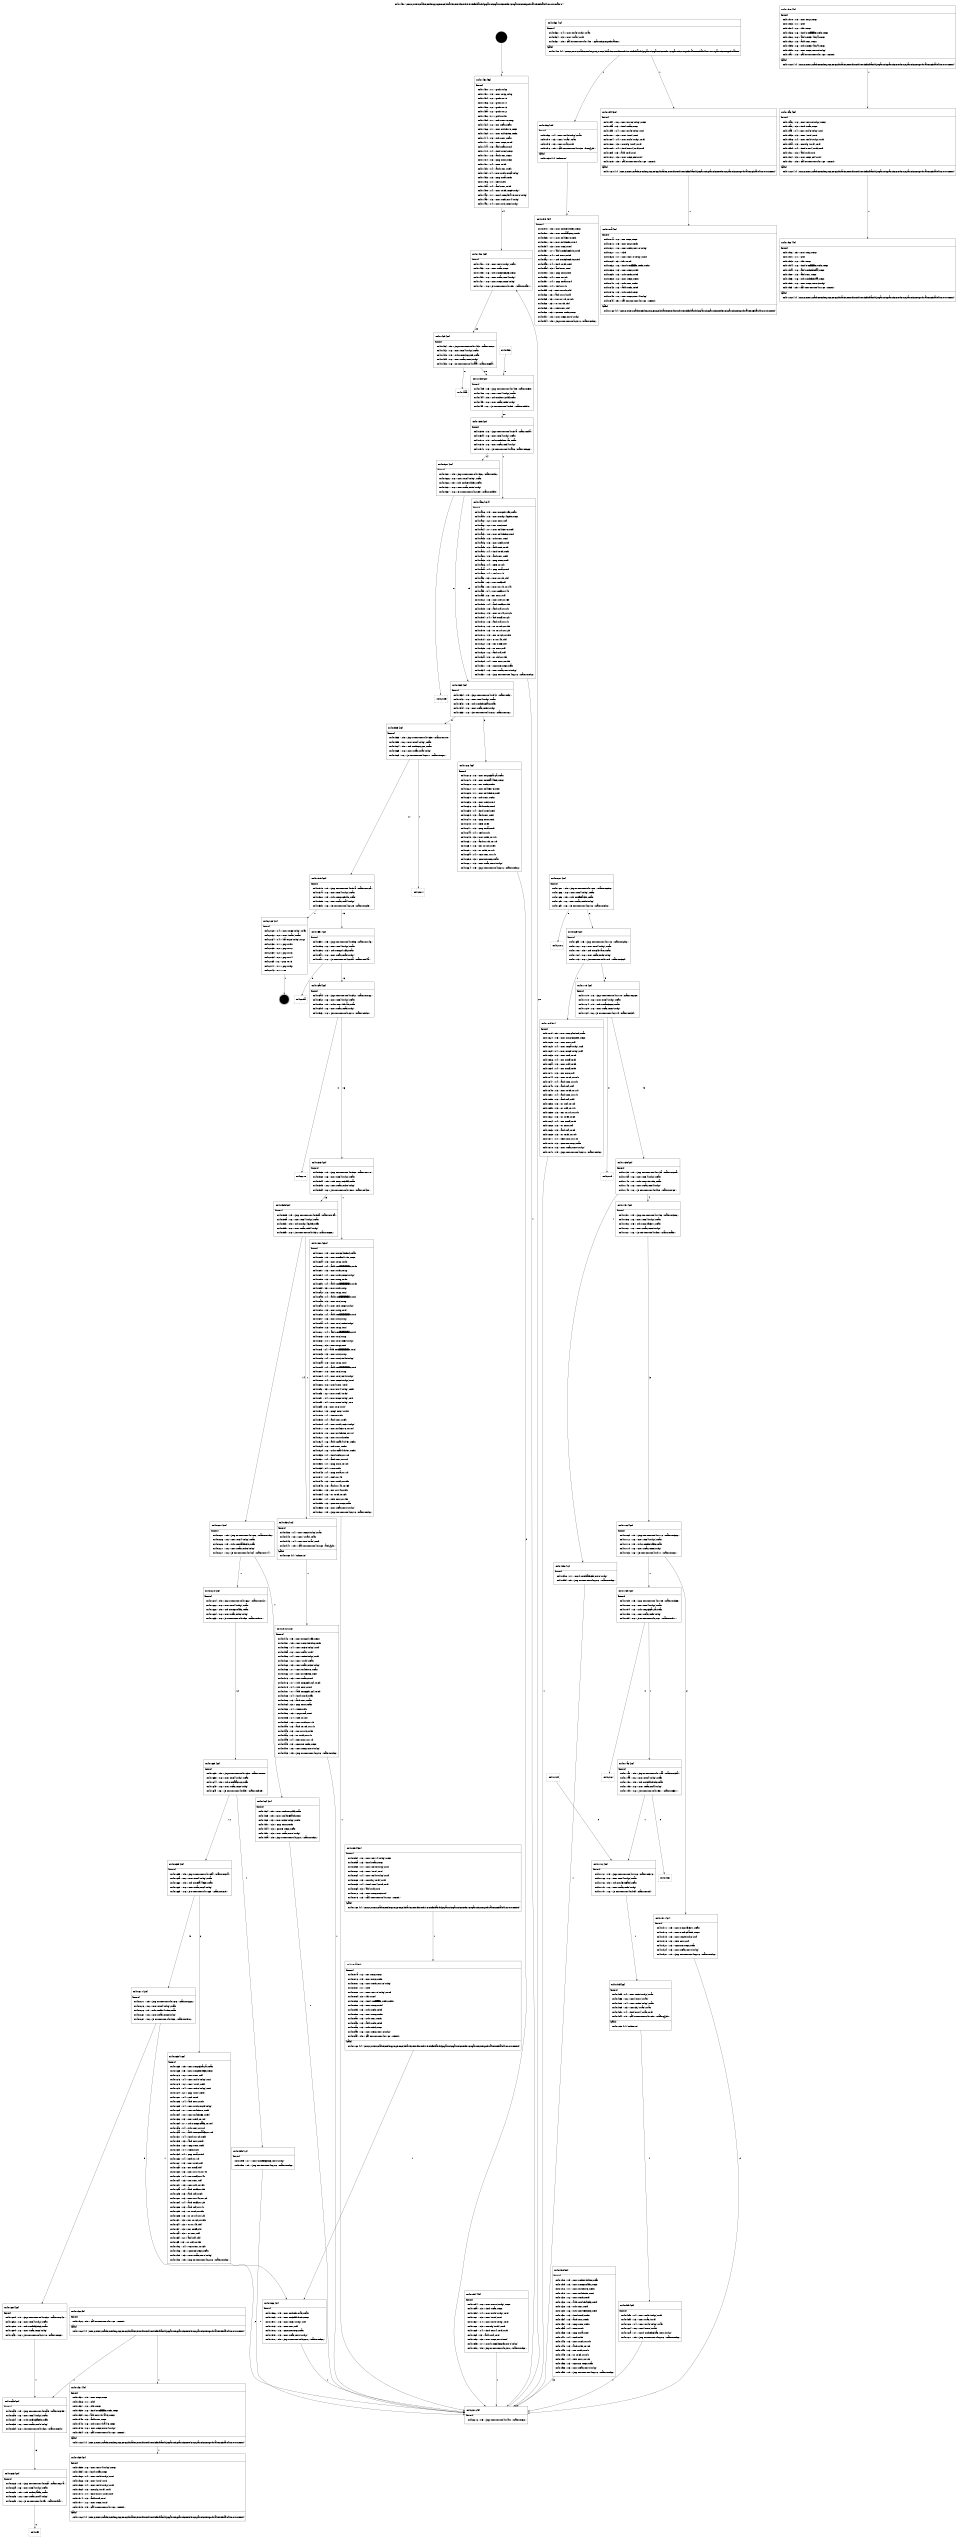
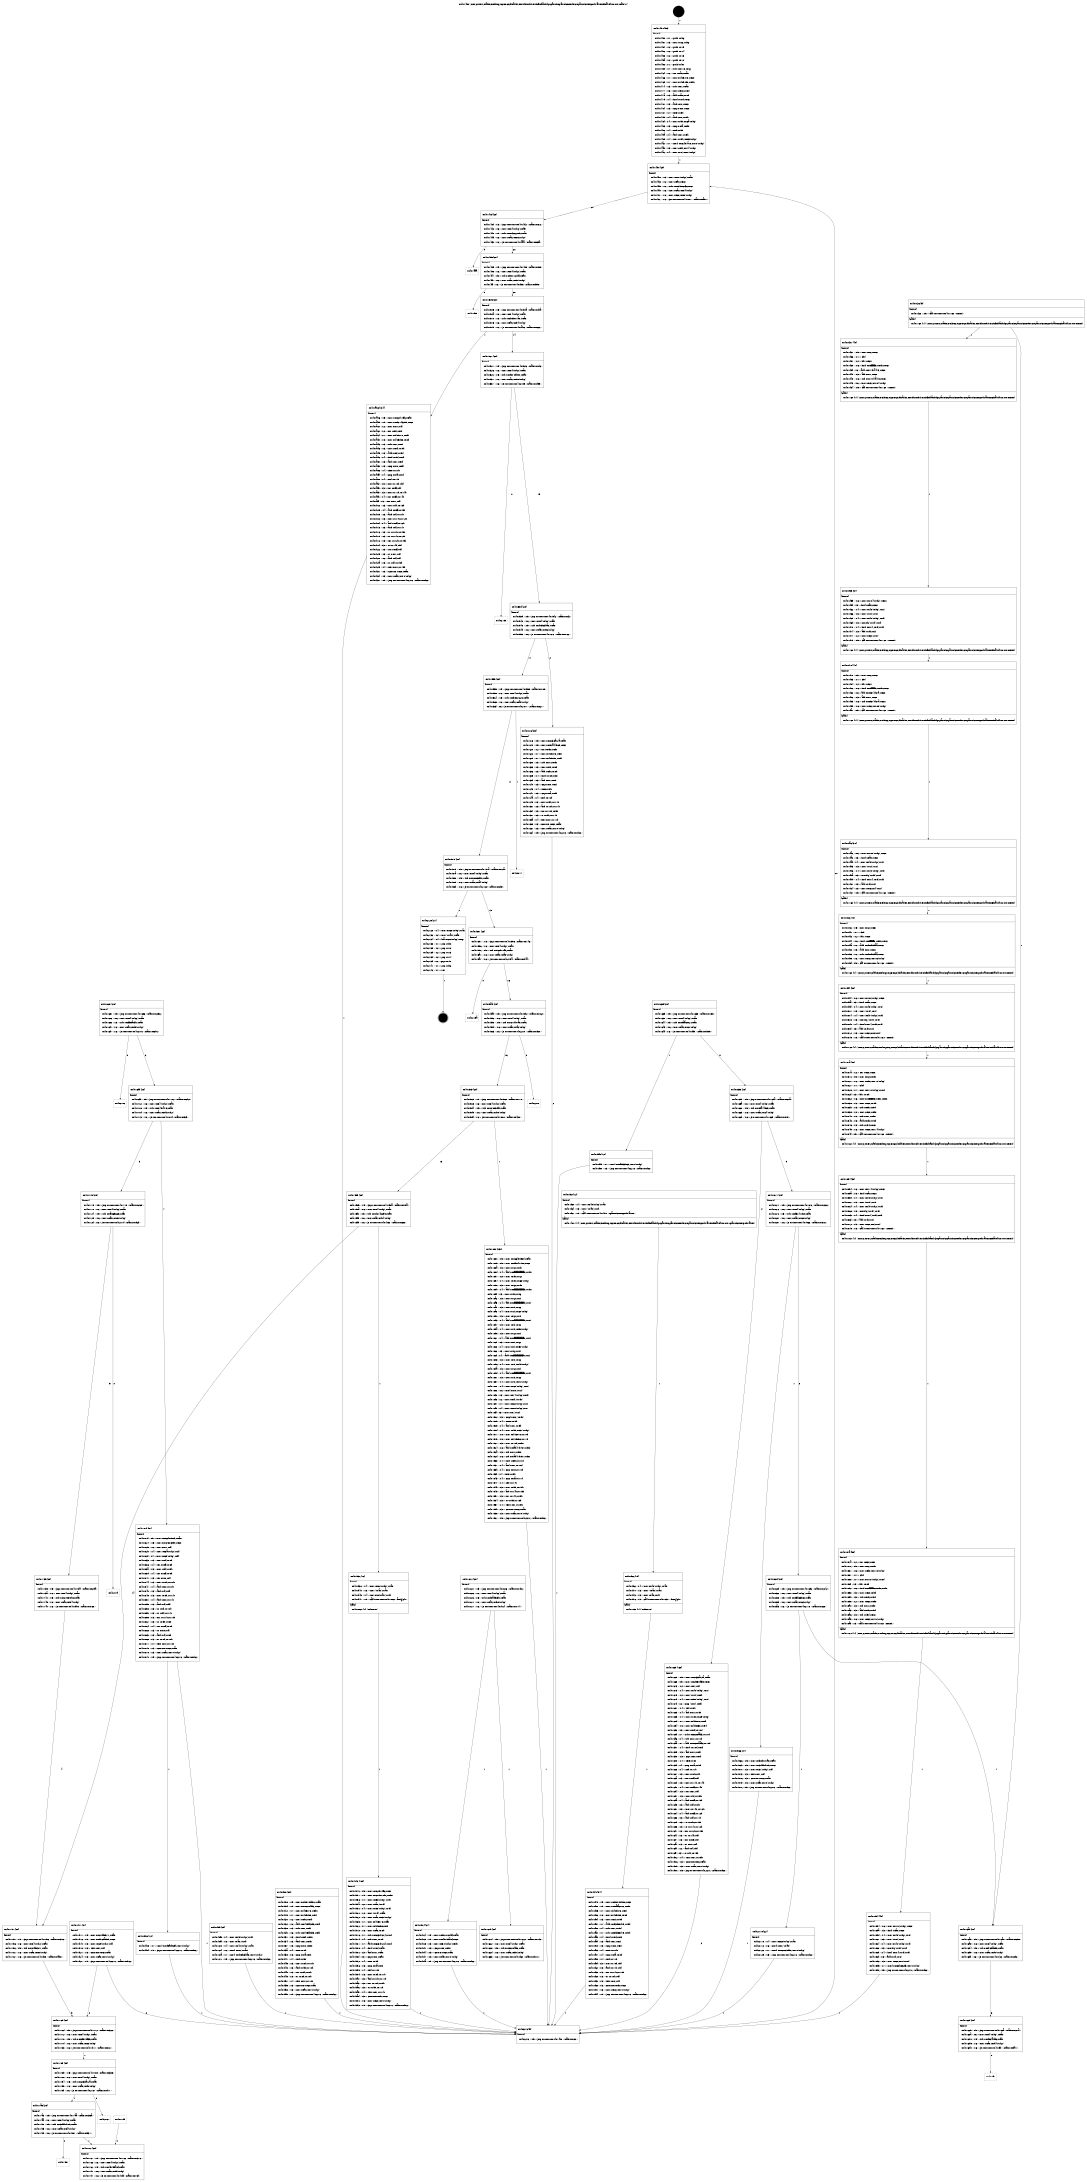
(662, 81) -> (927, 980)
(503, 212) -> (680, 160)
(504, 364) -> (478, 298)
none -> (928, 657)
none -> (927, 1161)
(569, 1374) -> (168, 1796)
(274, 1378) -> (126, 1541)
(236, 1690) -> none
(686, 1732) -> (92, 1990)
none -> (783, 1943)
none -> (570, 2005)
(640, 2006) -> none
(359, 2174) -> (912, 1774)
(553, 2380) -> (340, 2013)
